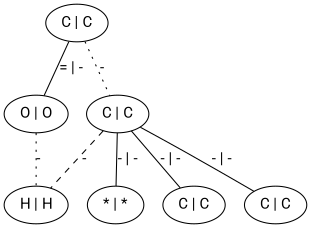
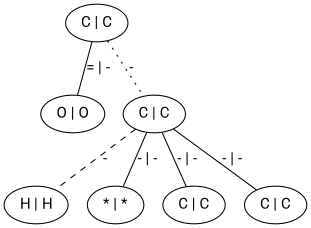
(36, 160) -> none
